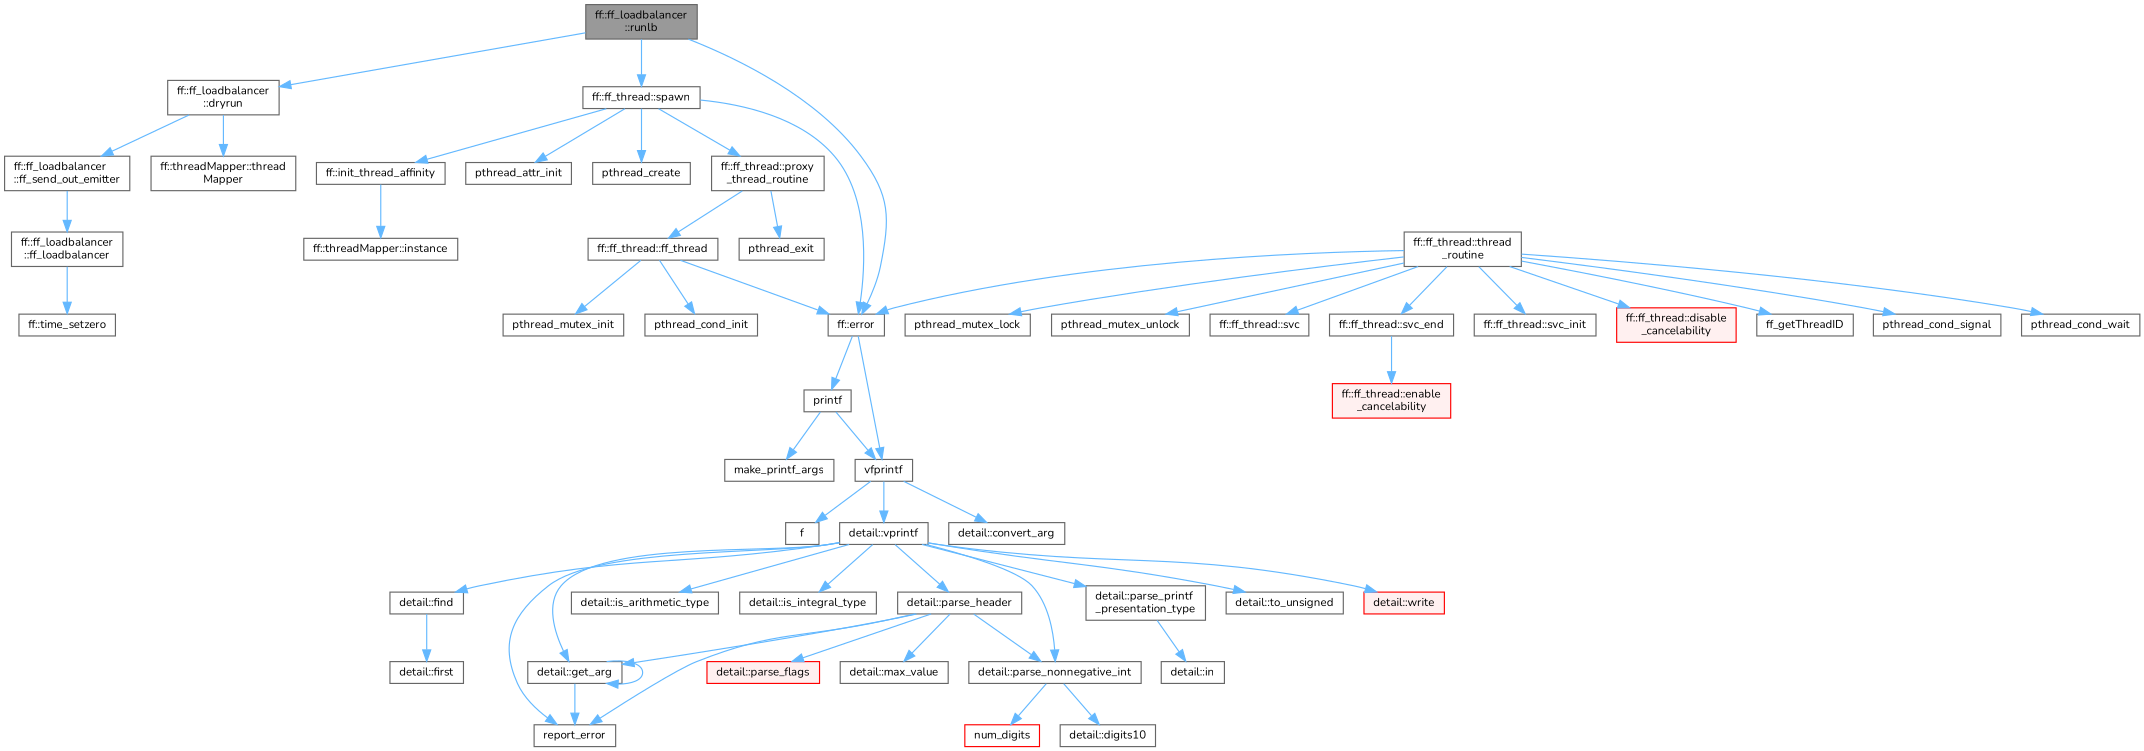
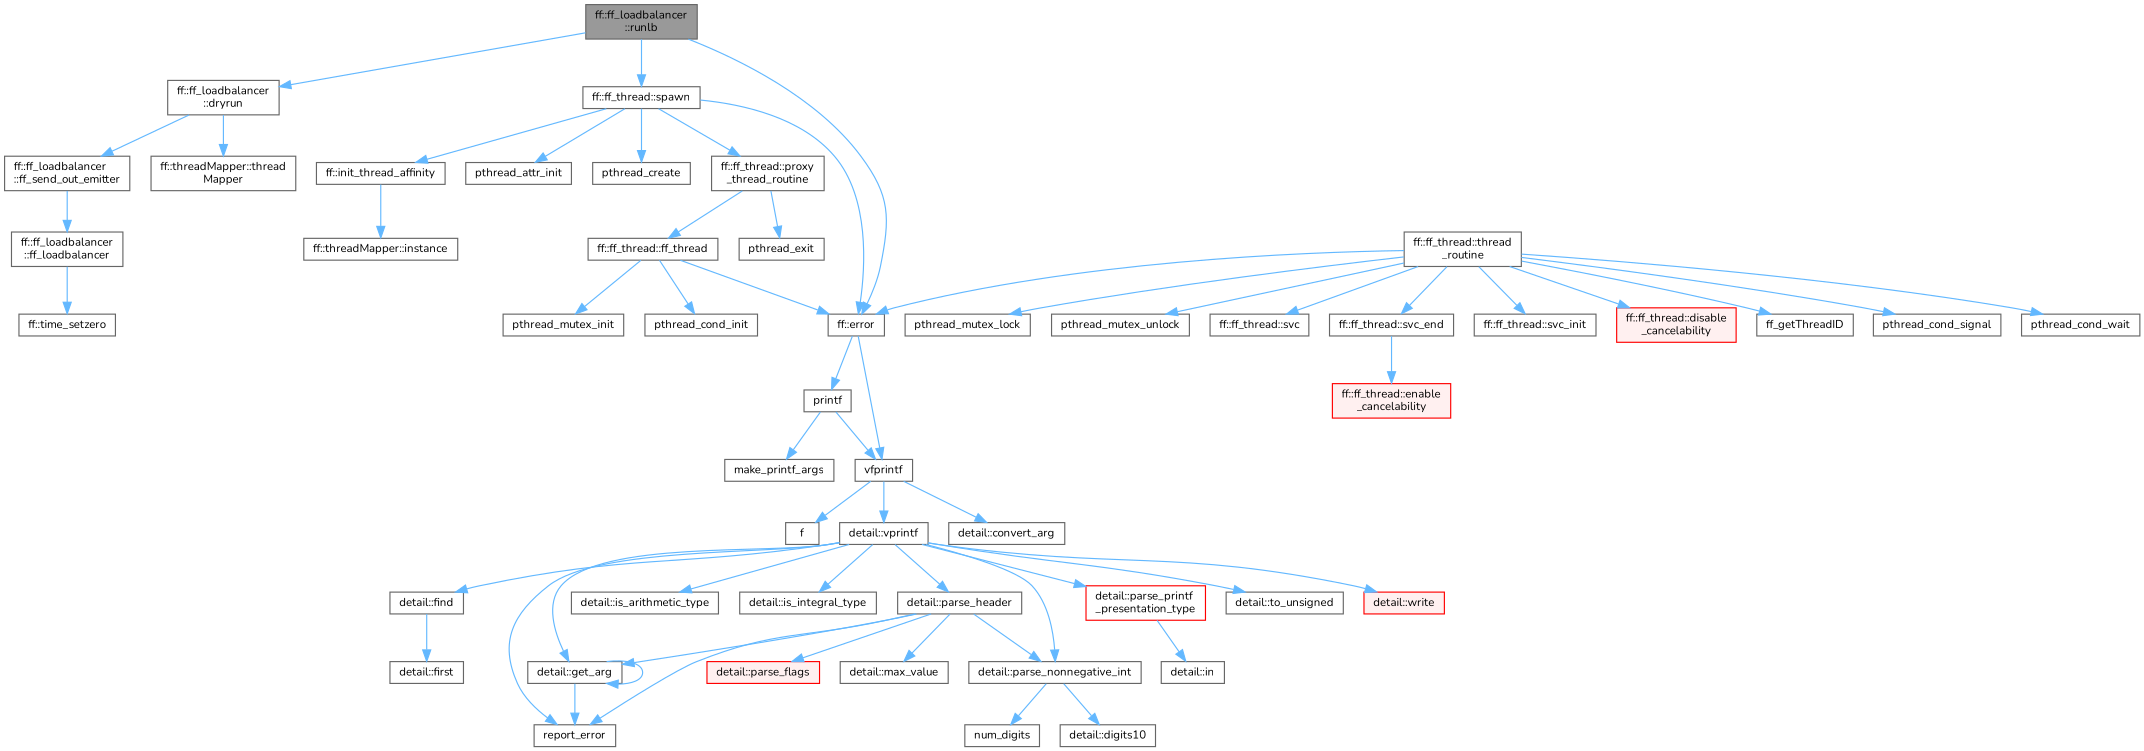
(1146, 603) -> (1146, 603)
(1002, 736) -> (1002, 736)
